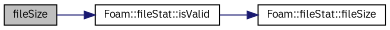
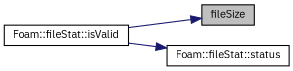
(71, 15) -> (160, 24)
(322, 15) -> (228, 56)
